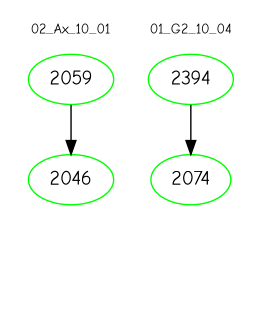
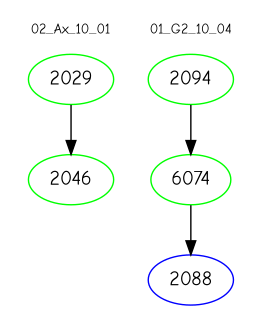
(71, 79) -> (71, 79)
(191, 79) -> (191, 79)
(191, 180) -> (191, 180)
none -> (191, 280)
